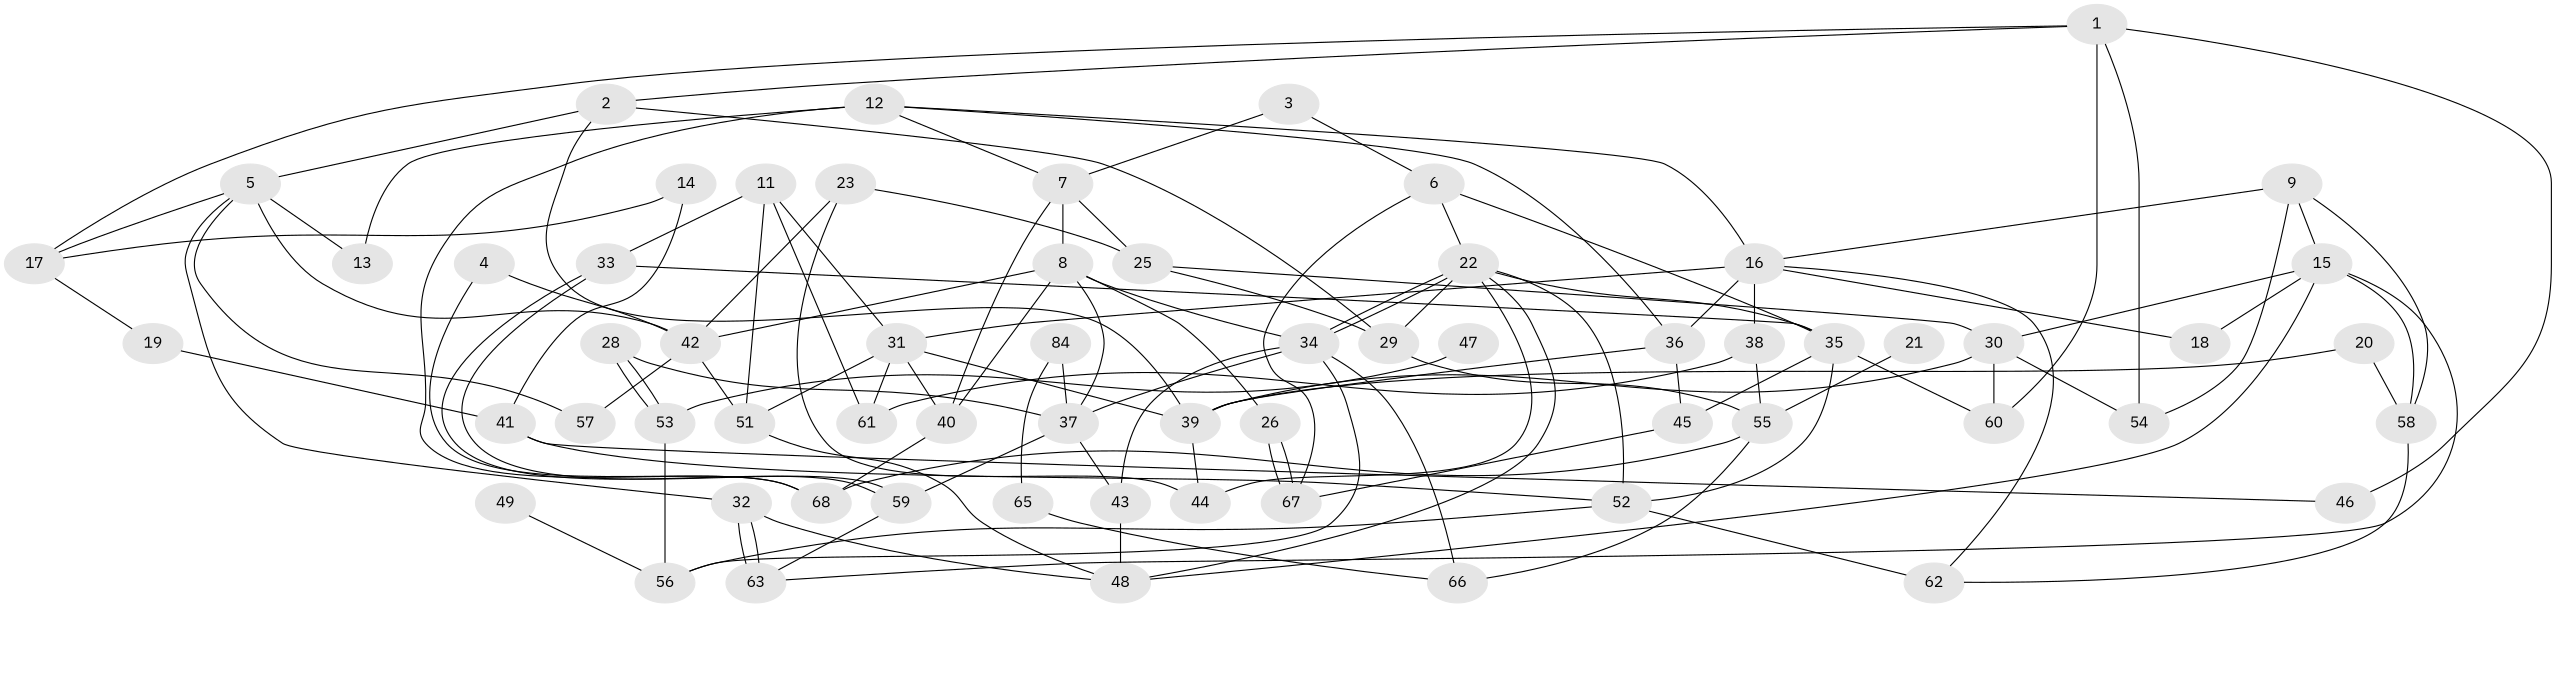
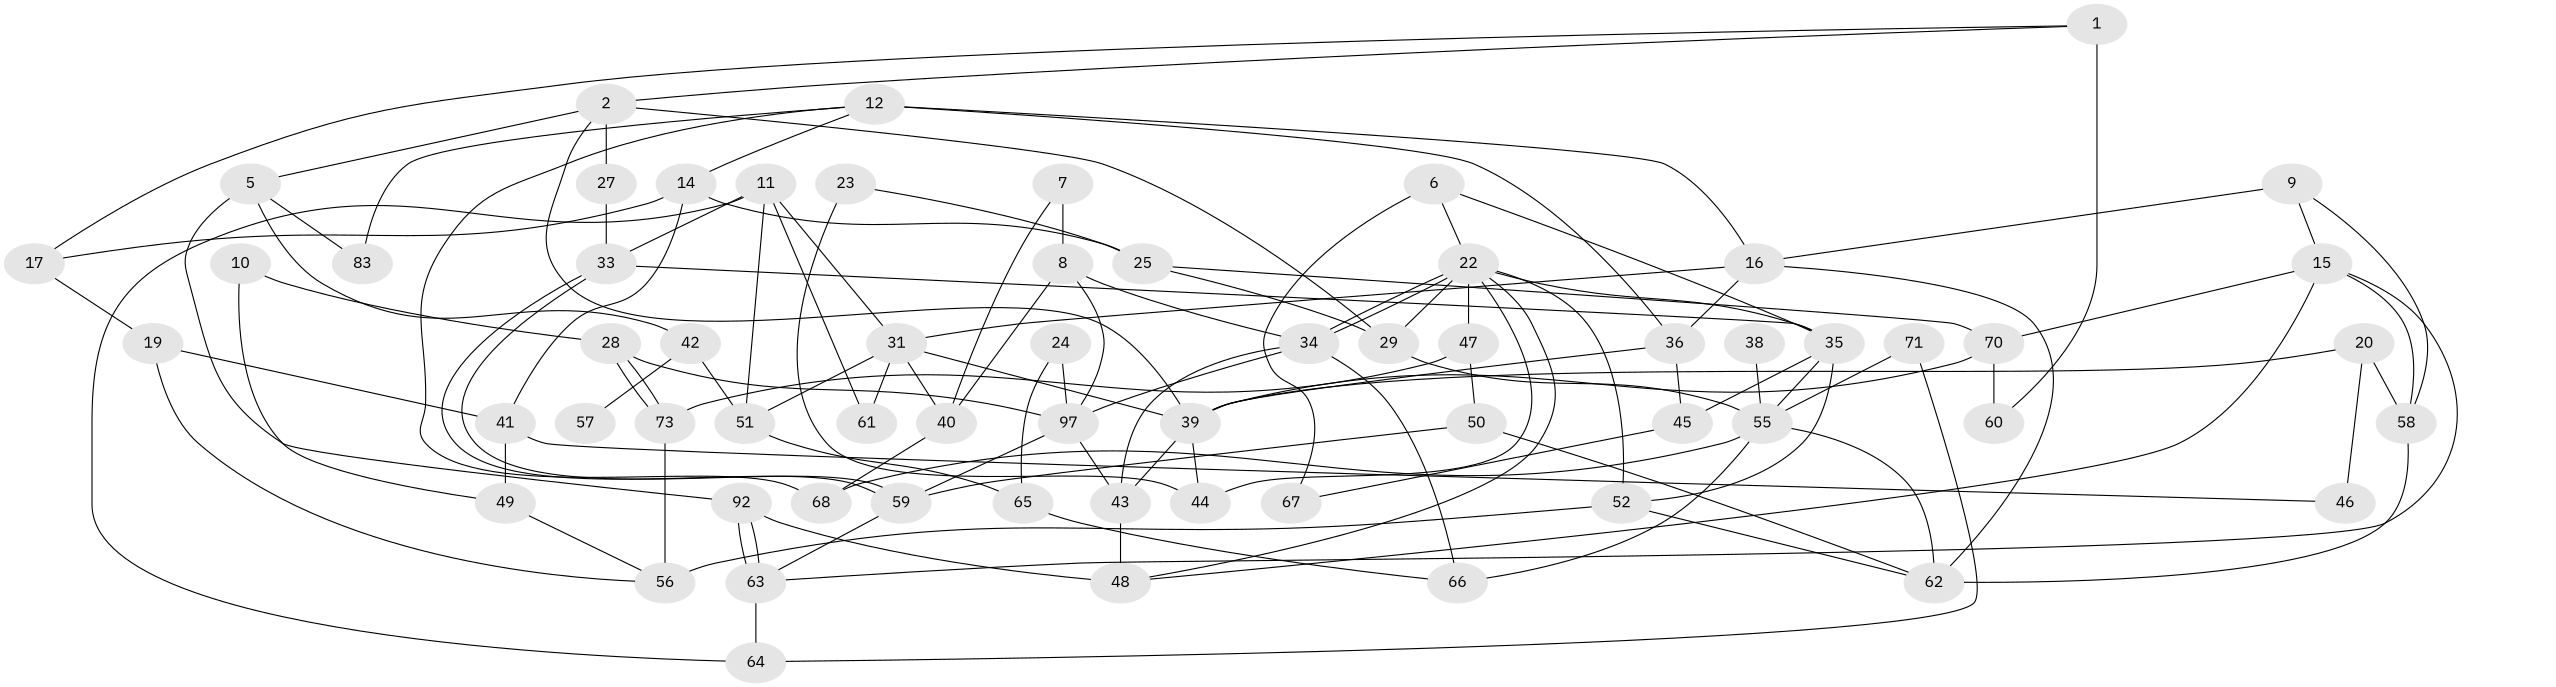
(1289, 104) -> none
(2533, 148) -> (2355, 423)
(990, 153) -> (779, 142)
none -> (606, 184)
(141, 222) -> none
(1103, 224) -> (914, 224)
none -> (241, 264)
(362, 264) -> (362, 264)
(484, 264) -> none
(768, 264) -> none
none -> (1469, 299)
(1754, 299) -> none
(877, 304) -> none
(1061, 344) -> (1061, 344)
(1914, 344) -> (1914, 344)
(1994, 344) -> (1994, 344)
(2200, 344) -> none
(321, 365) -> none
(1268, 380) -> none
(1914, 383) -> (1800, 381)
(665, 423) -> (665, 423)
(1068, 423) -> (1068, 423)
(1270, 423) -> none
none -> (1476, 423)
(2139, 423) -> none
none -> (1155, 463)
none -> (1891, 468)
(1219, 480) -> (505, 455)
(949, 488) -> (884, 463)
(741, 503) -> (741, 503)
(1100, 553) -> (362, 532)
none -> (756, 663)
